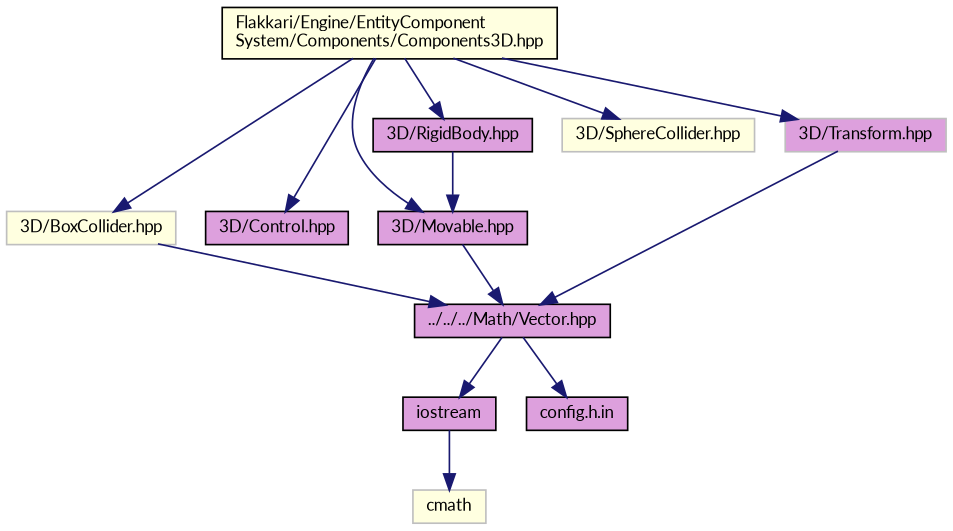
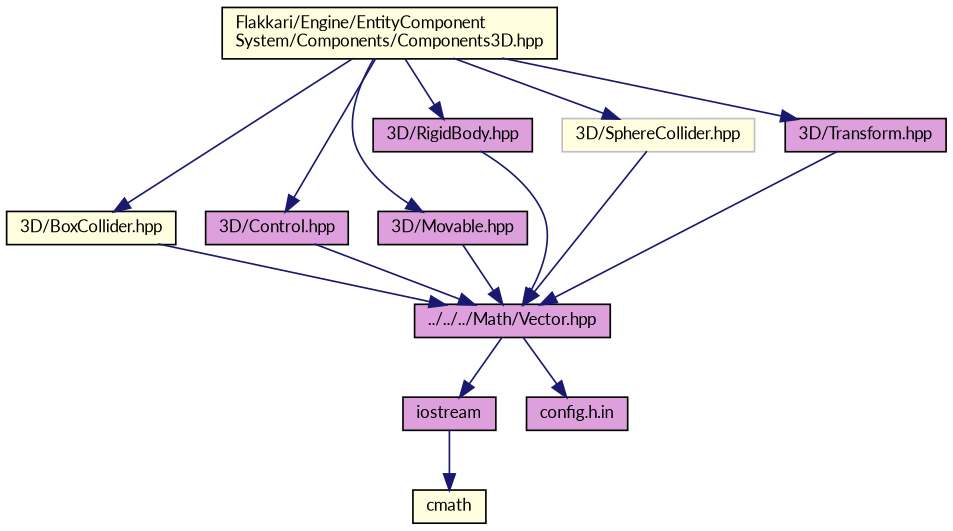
(866, 135) -> (866, 135)
(453, 173) -> (541, 209)
none -> (591, 221)
(91, 228) -> (91, 228)
none -> (387, 271)
(449, 507) -> (449, 507)
